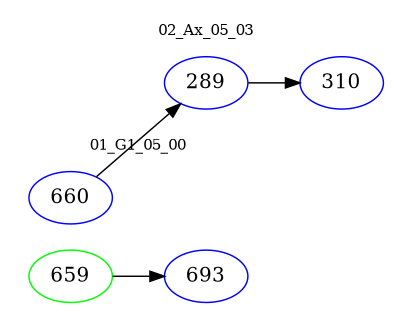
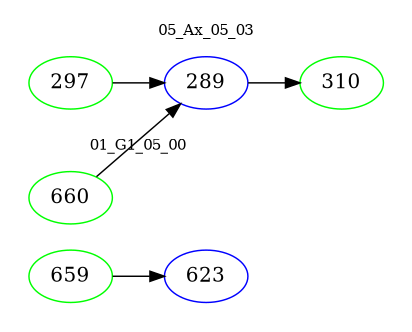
(206, 31) -> (206, 31)
none -> (71, 83)
(342, 83) -> (342, 83)
(71, 198) -> (71, 198)
(206, 276) -> (206, 276)
